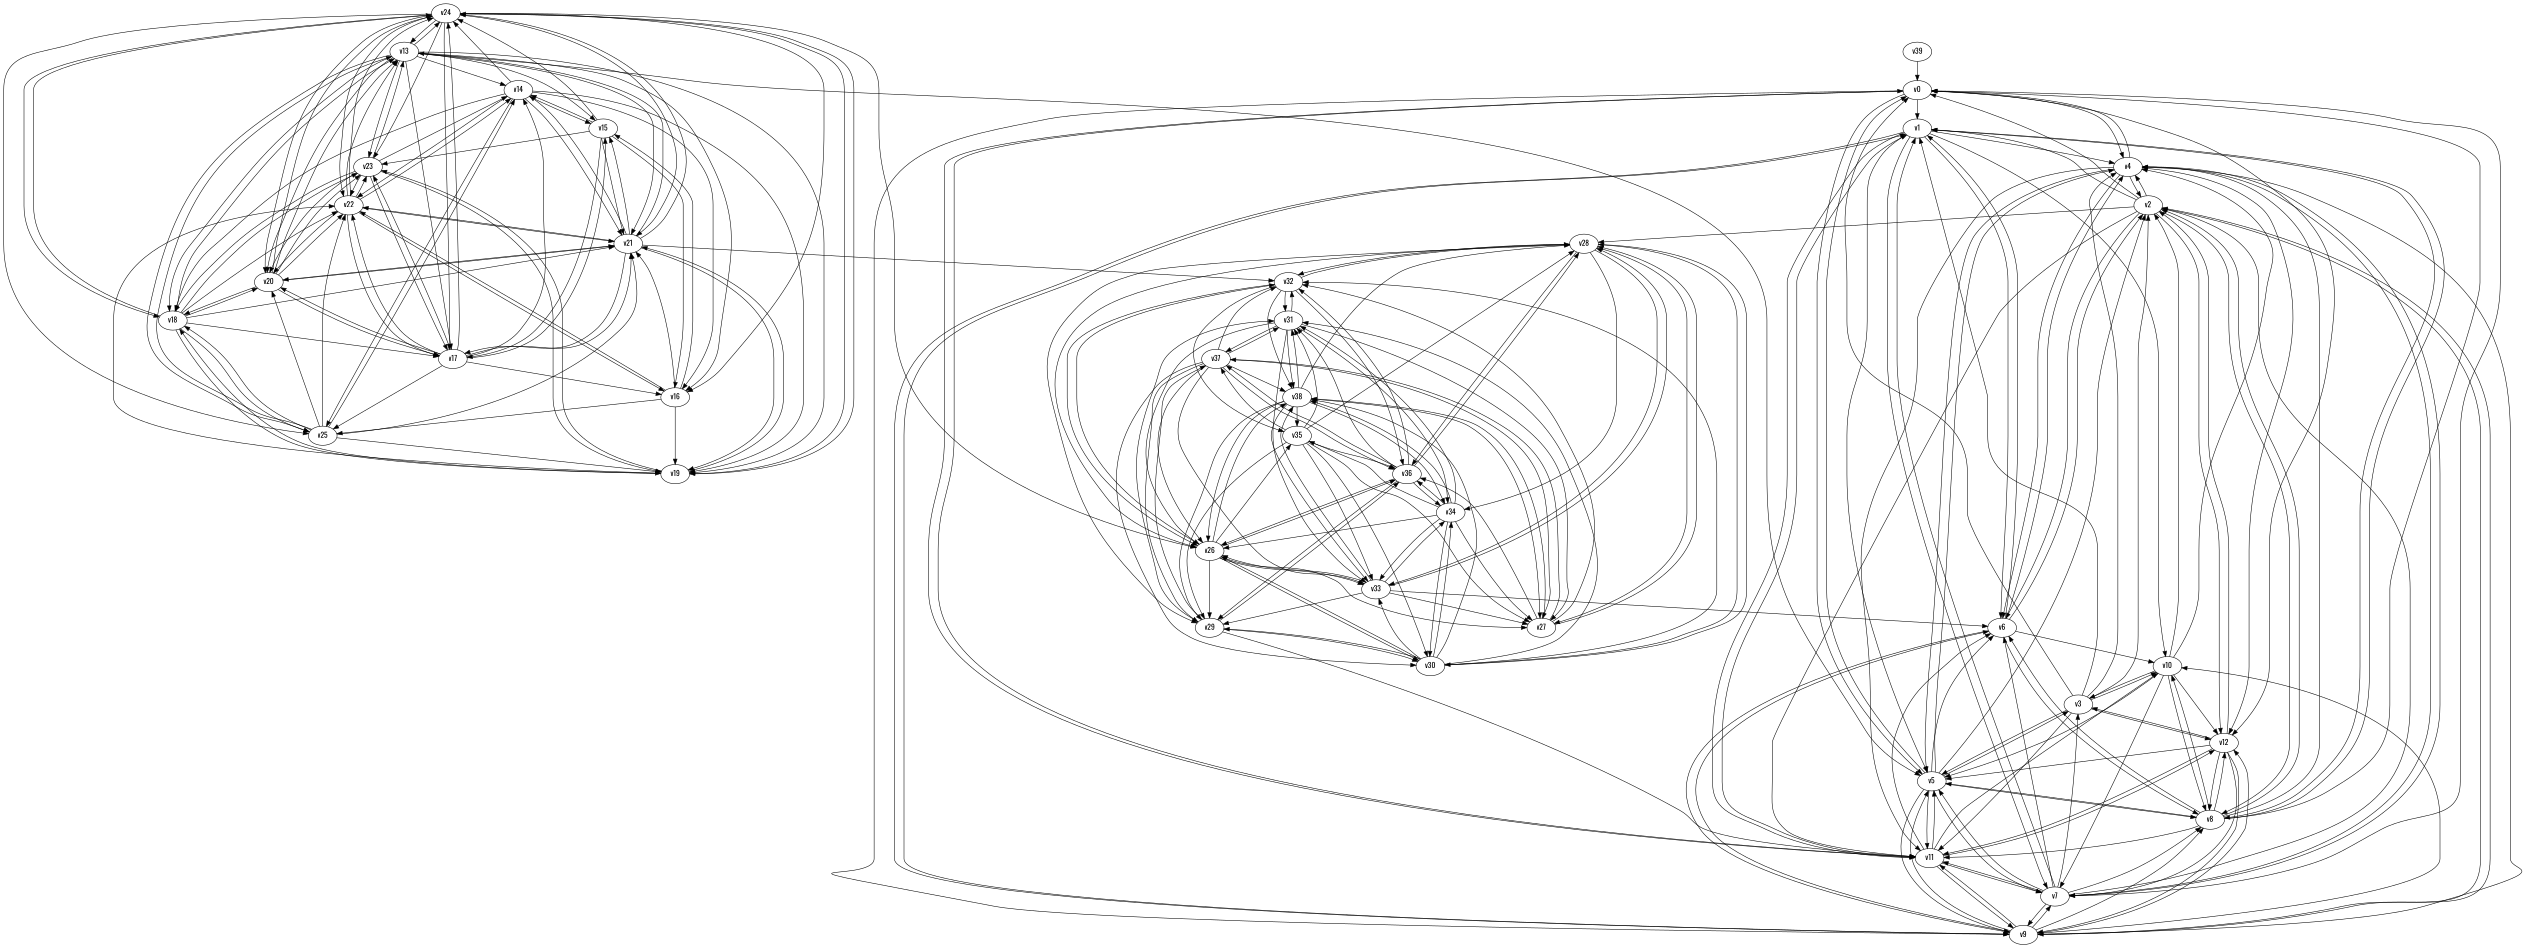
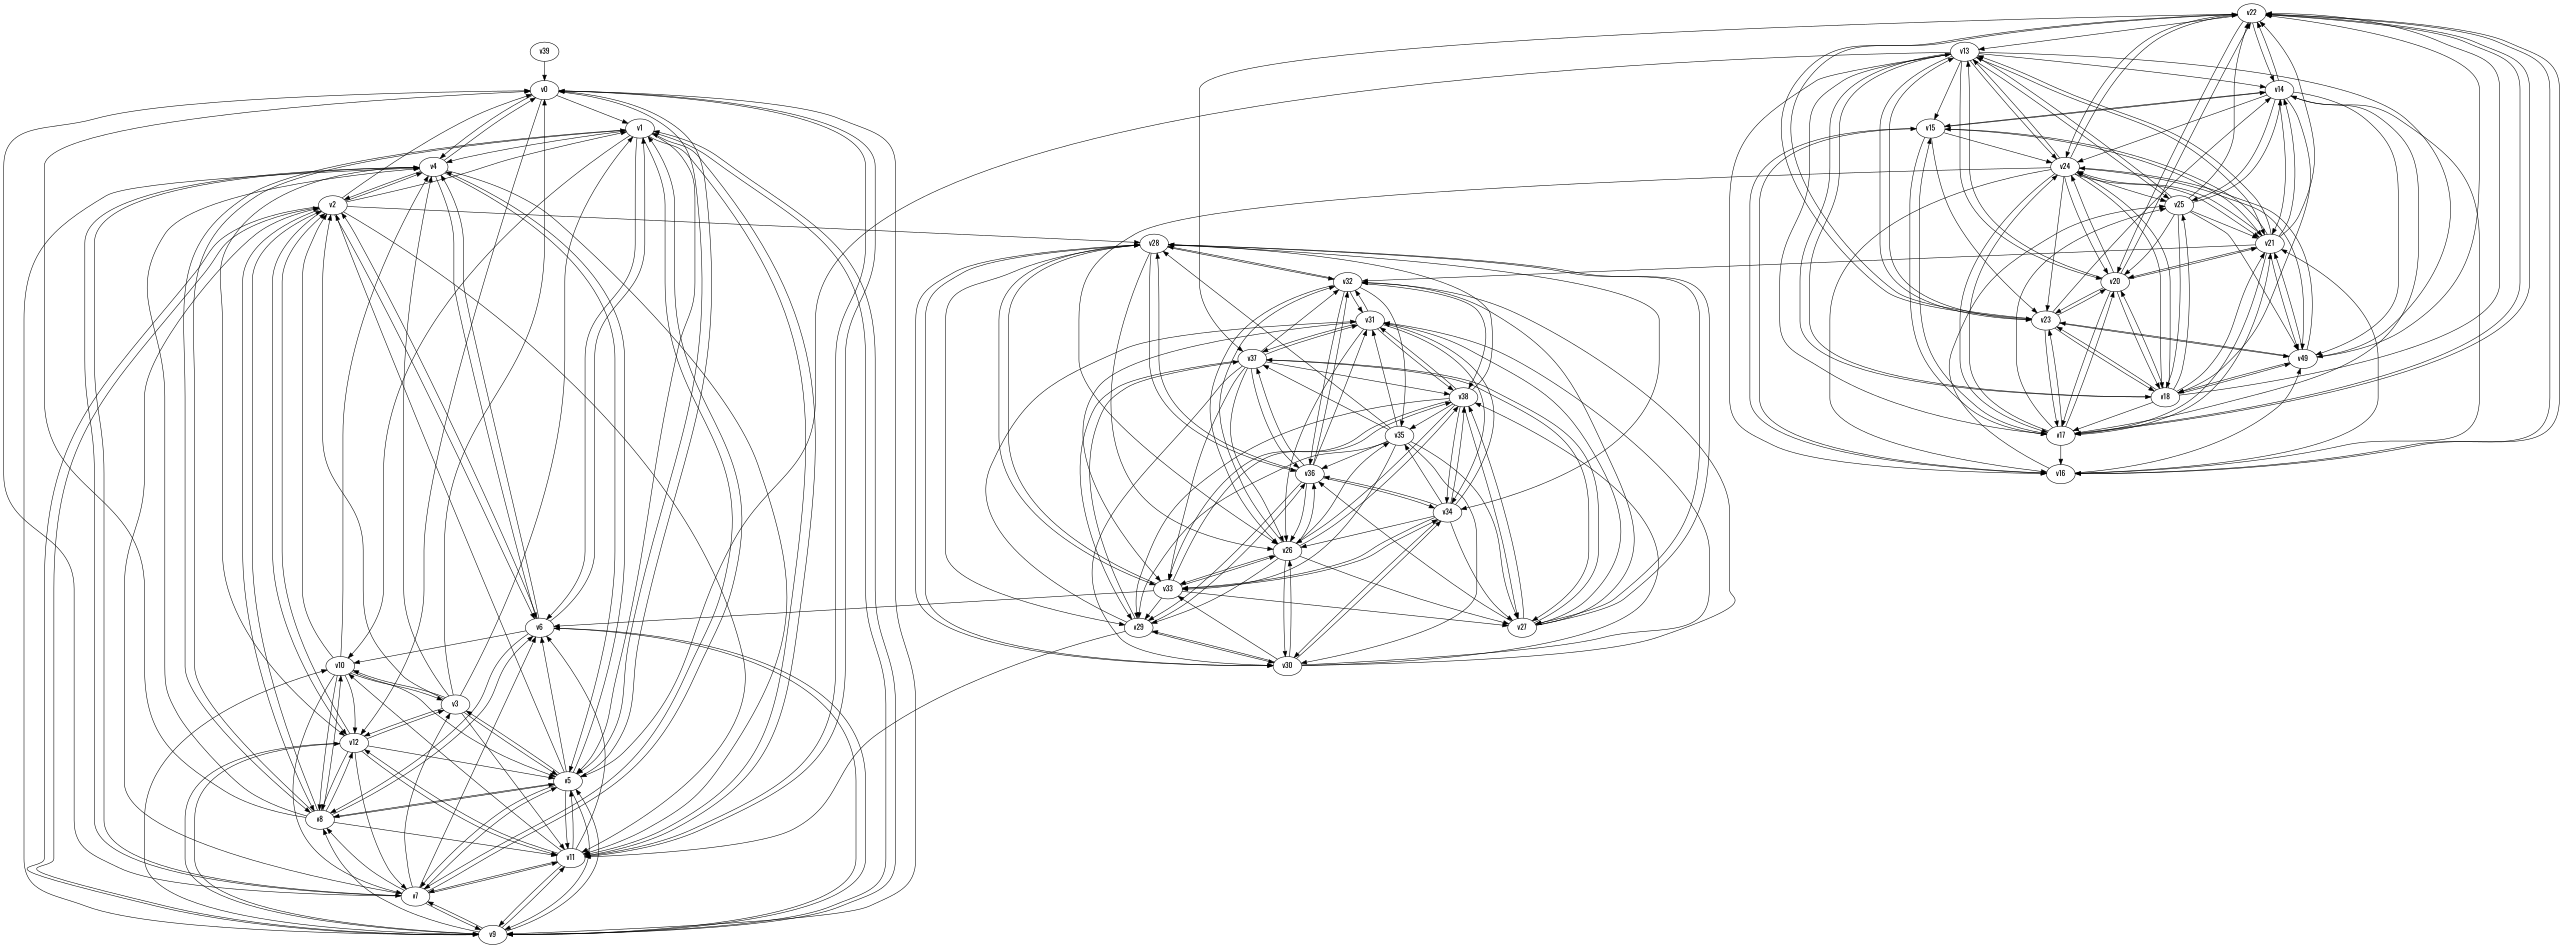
(486, 225) -> (1580, 37)
(675, 474) -> (2303, 359)
